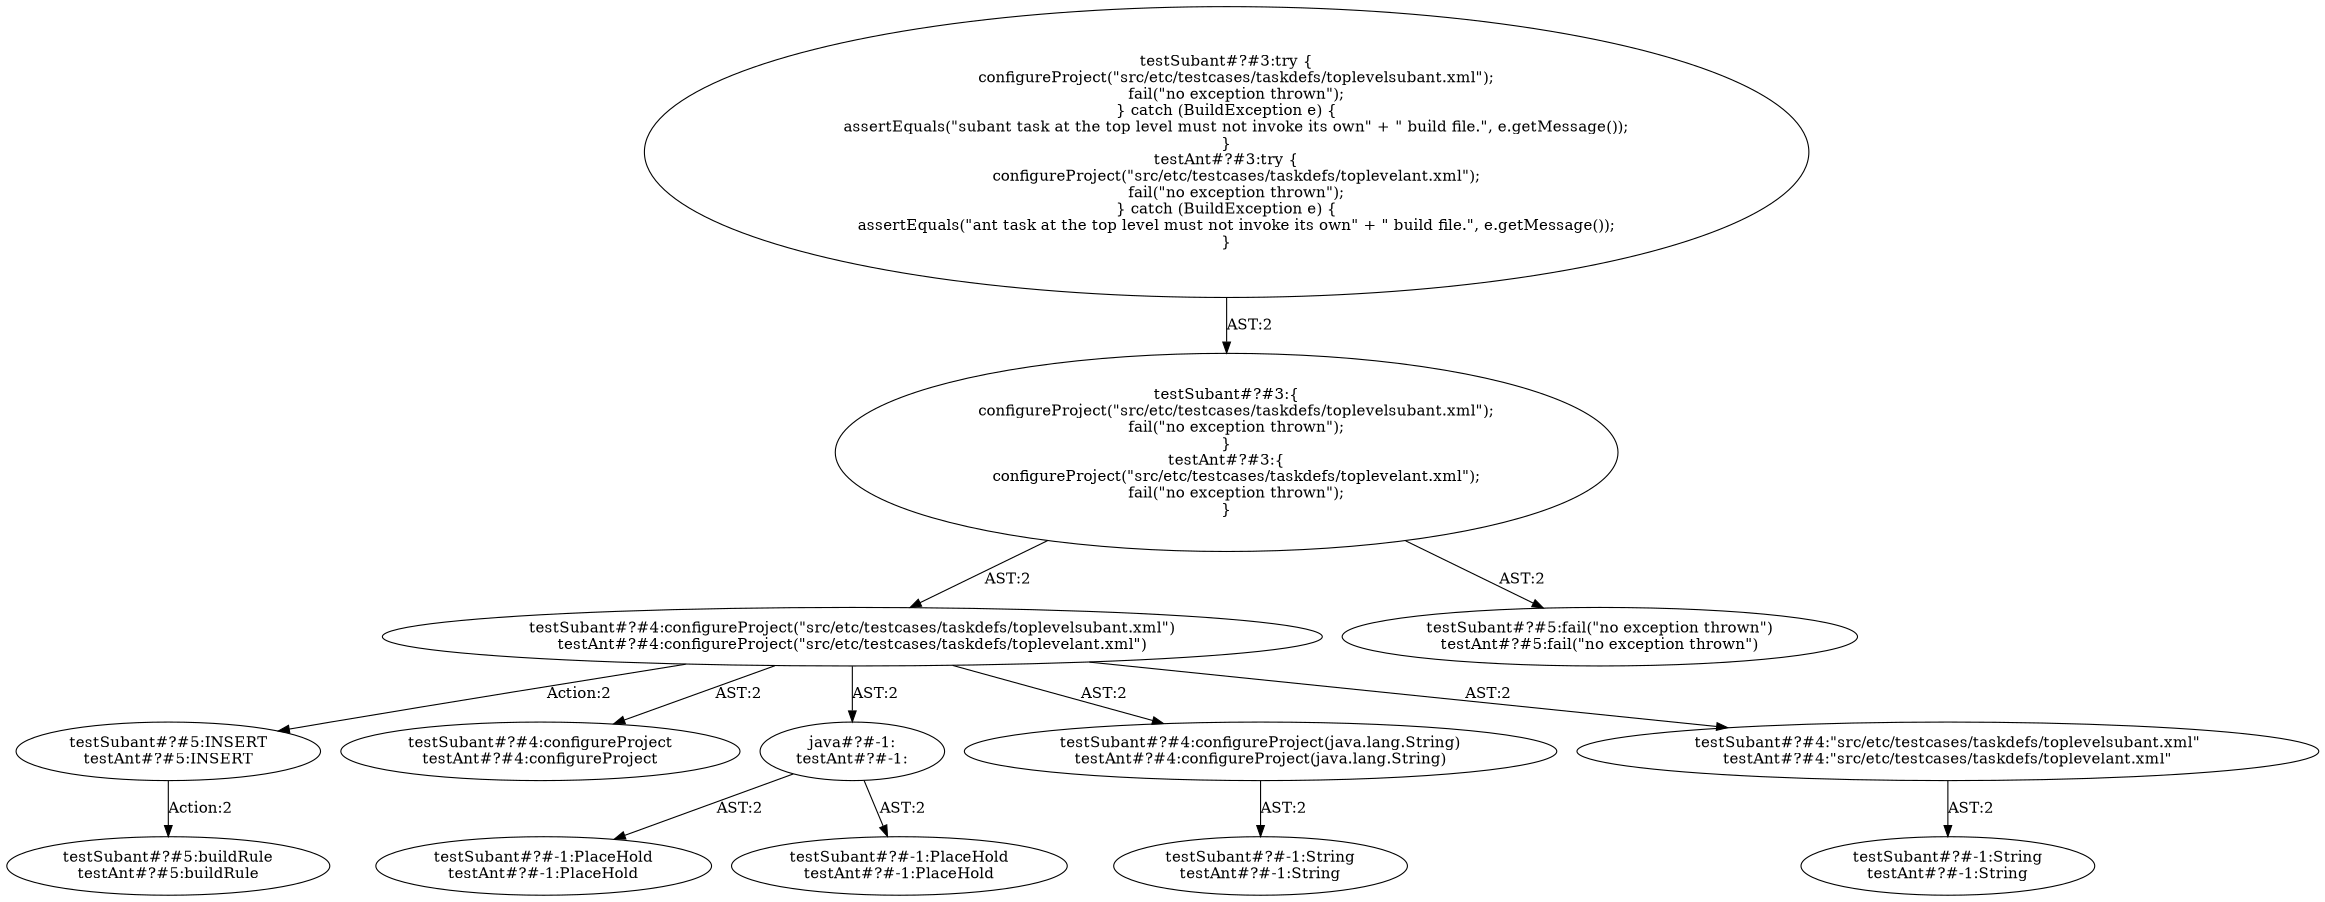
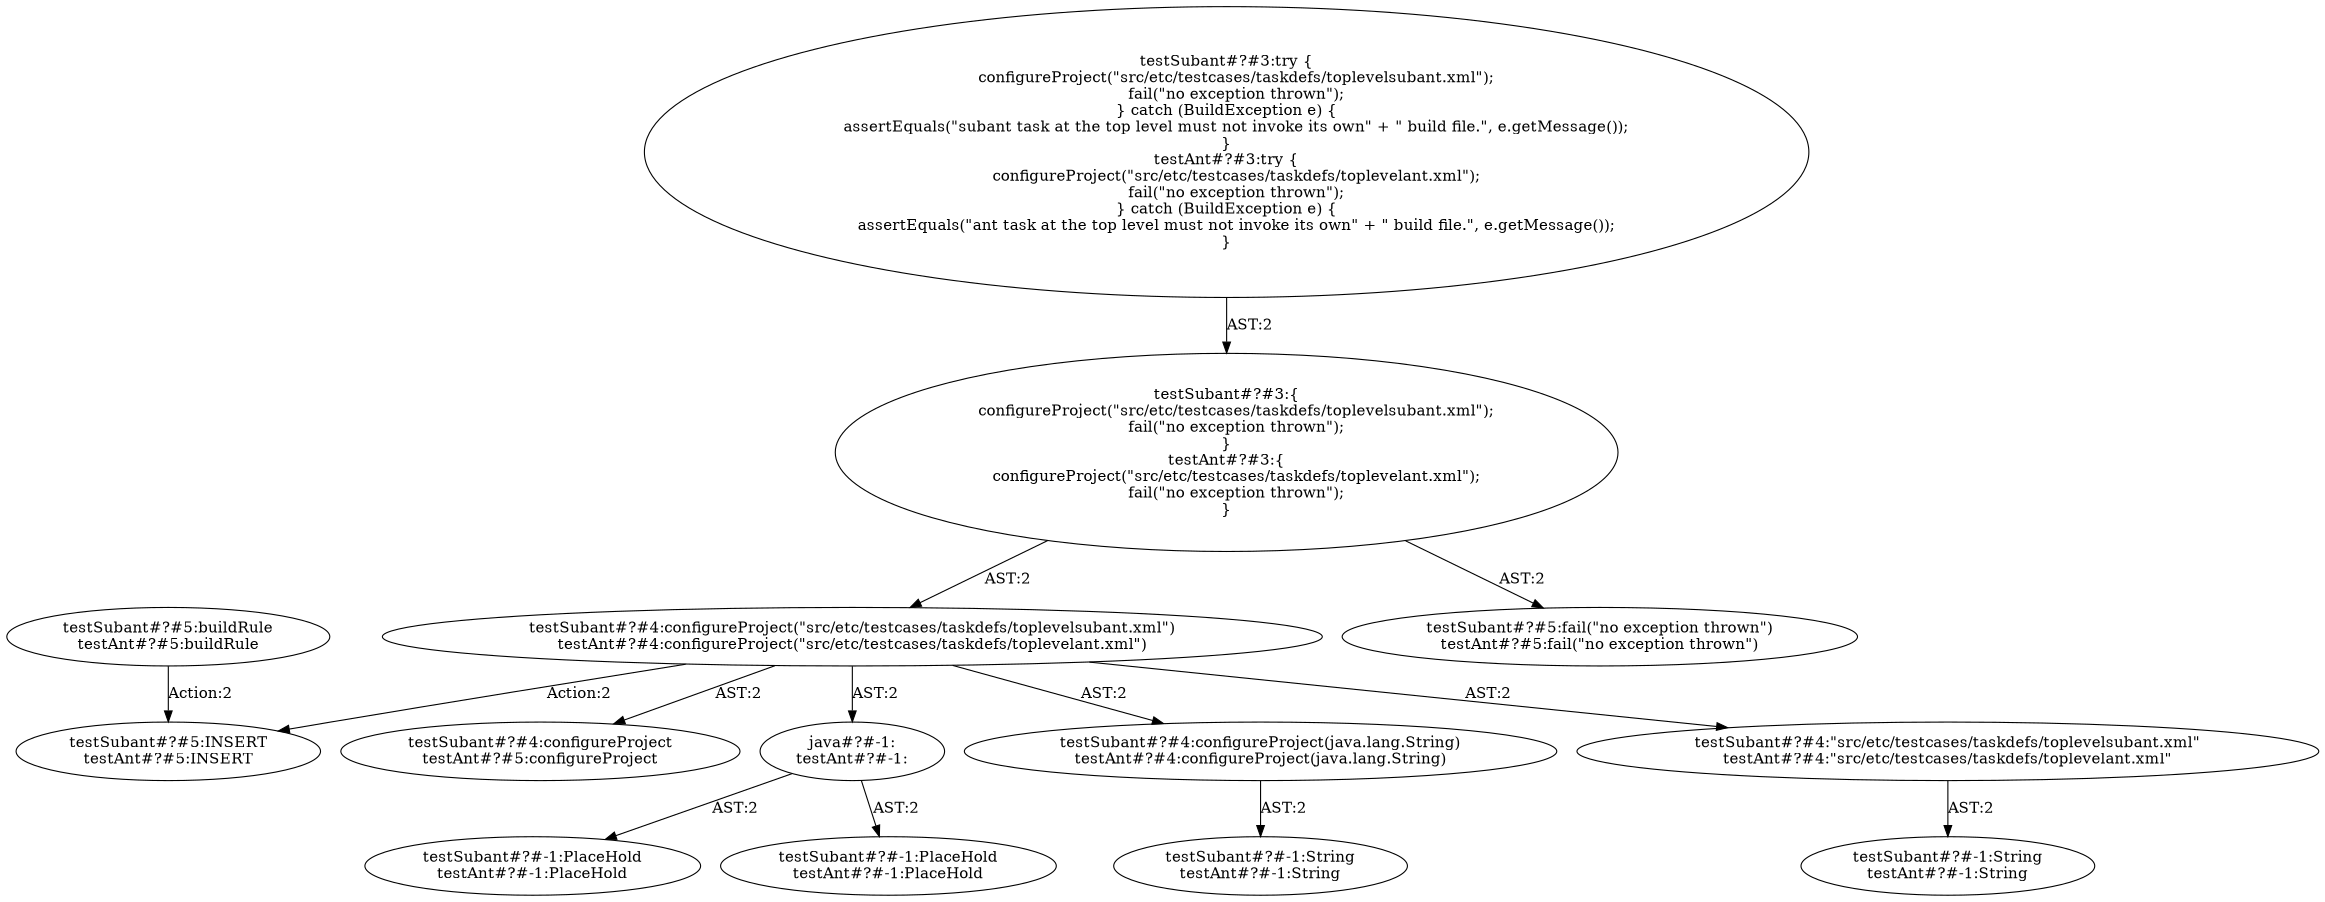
(540, 751) -> (540, 751)
(168, 803) -> (168, 688)
